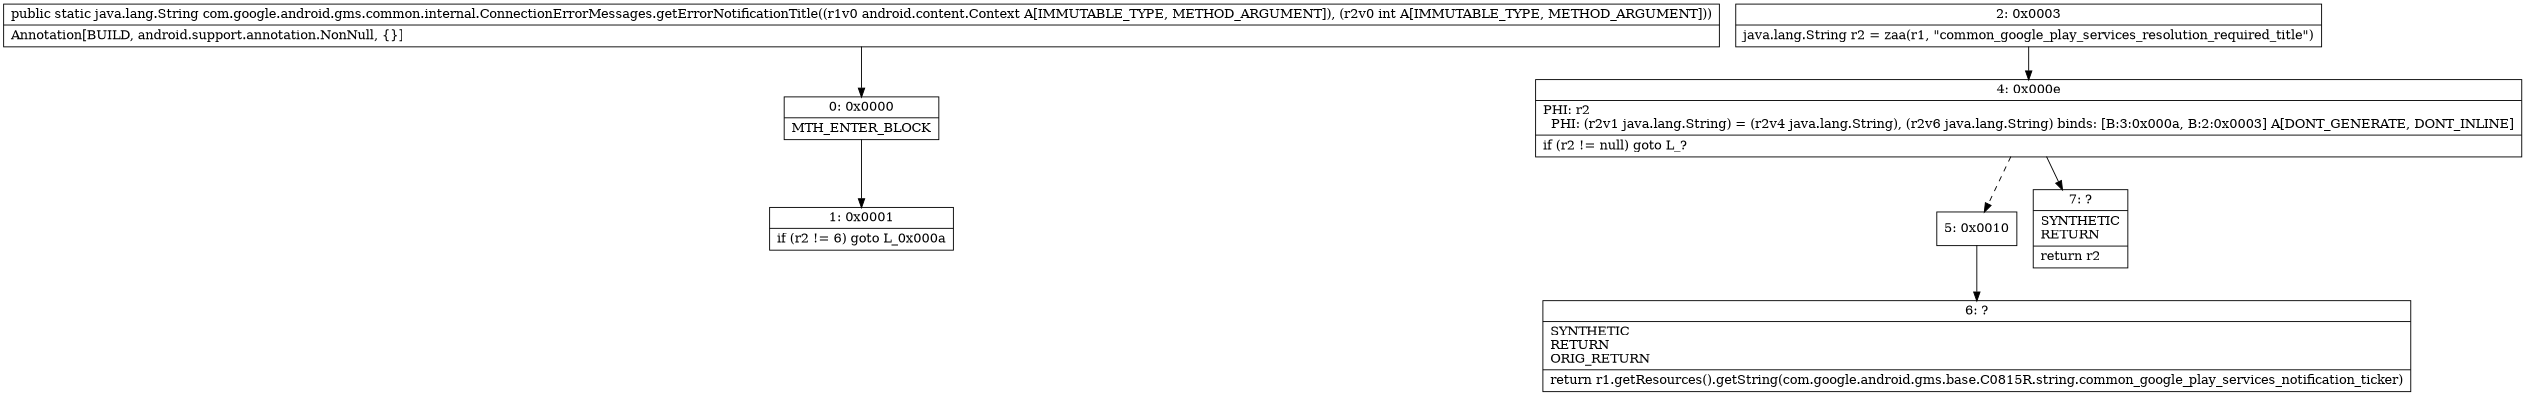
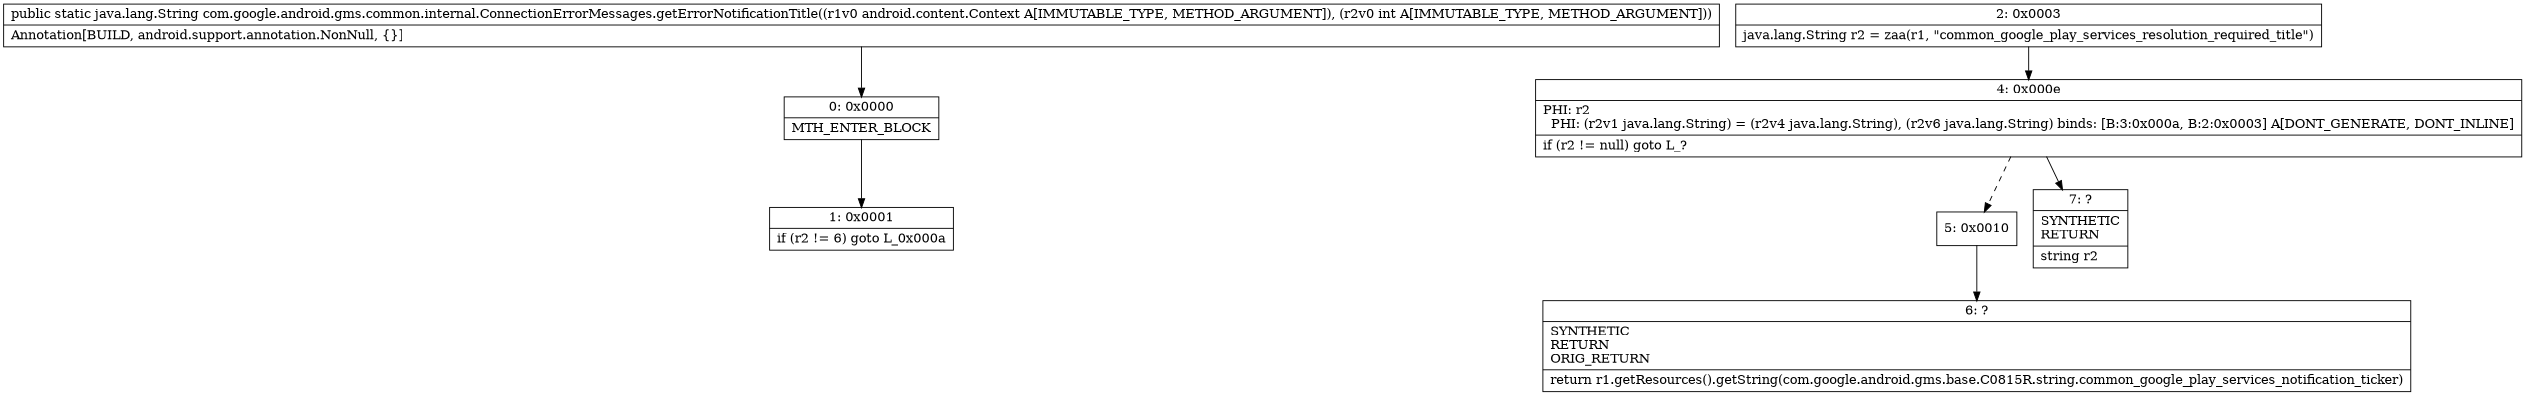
(2071, 257) -> (2070, 257)
